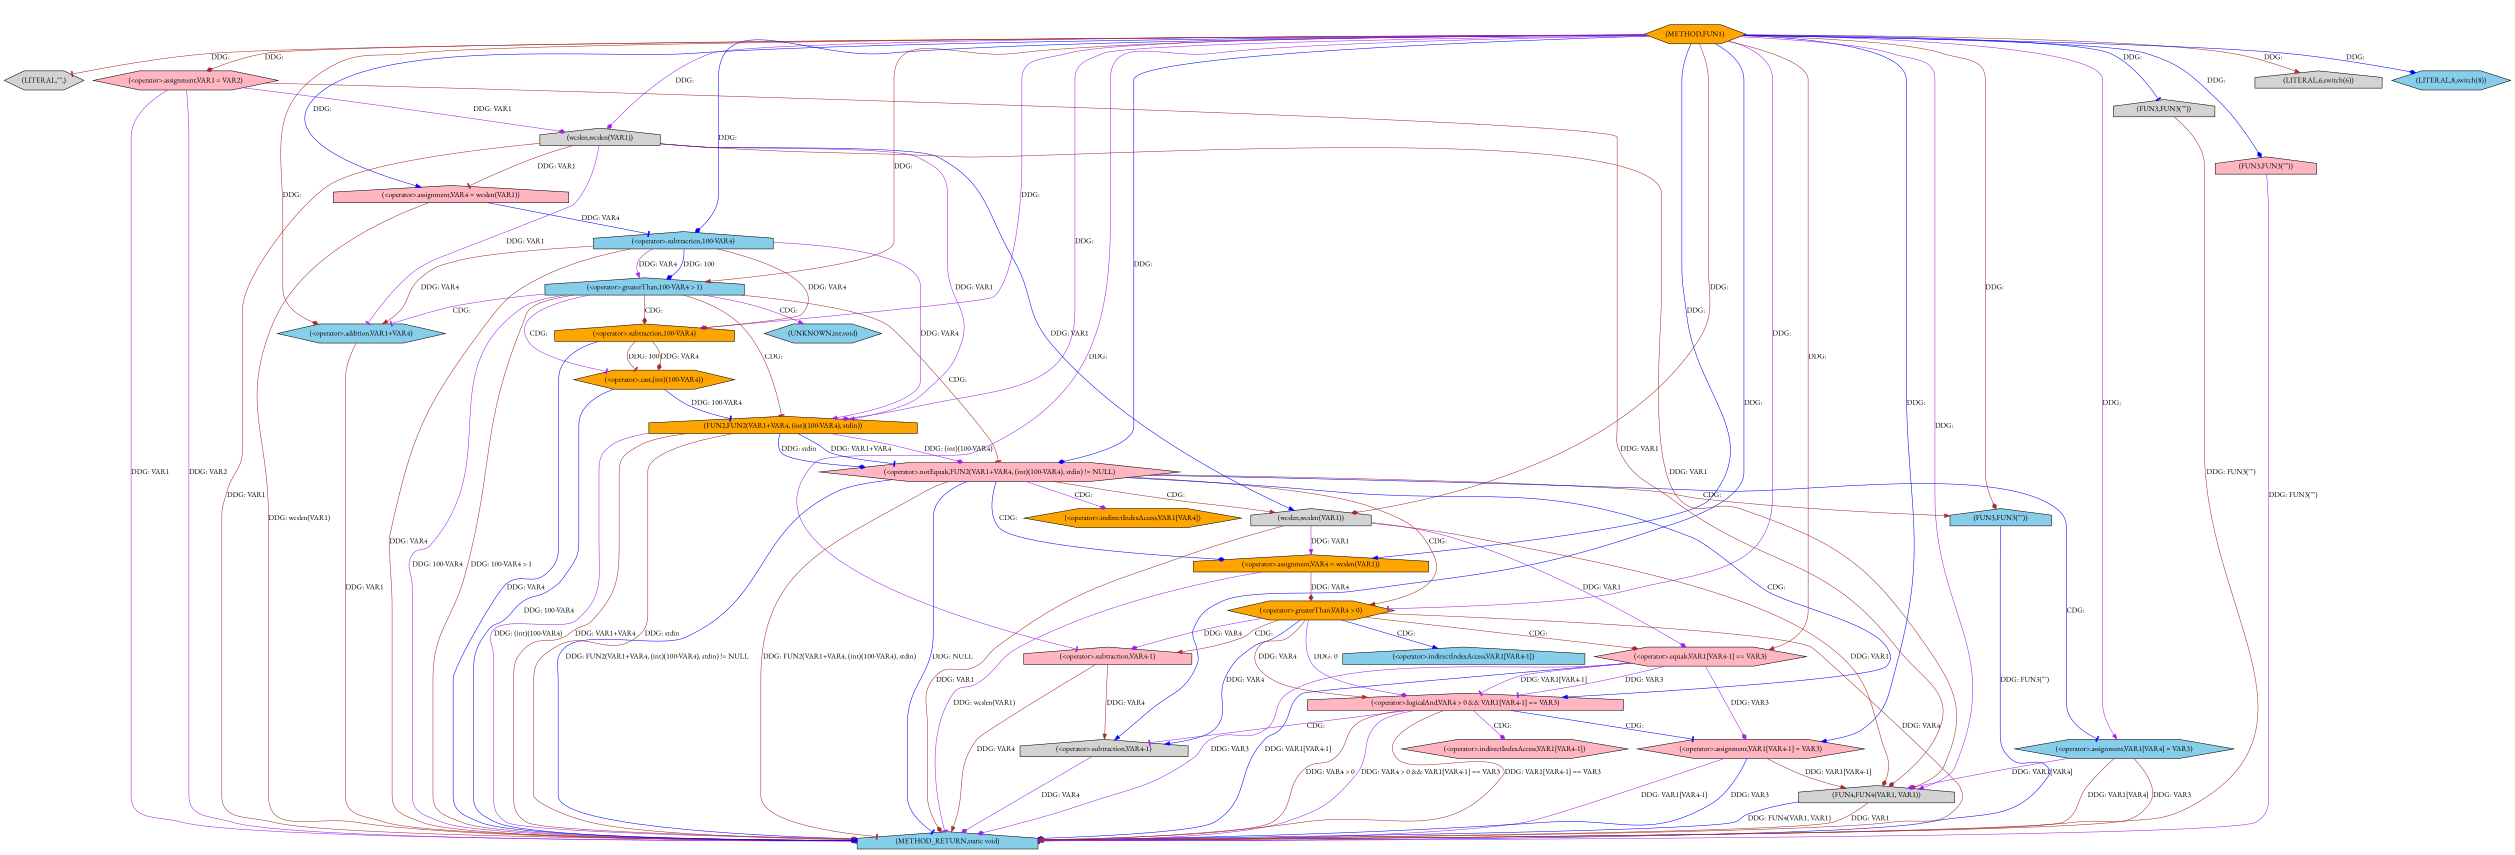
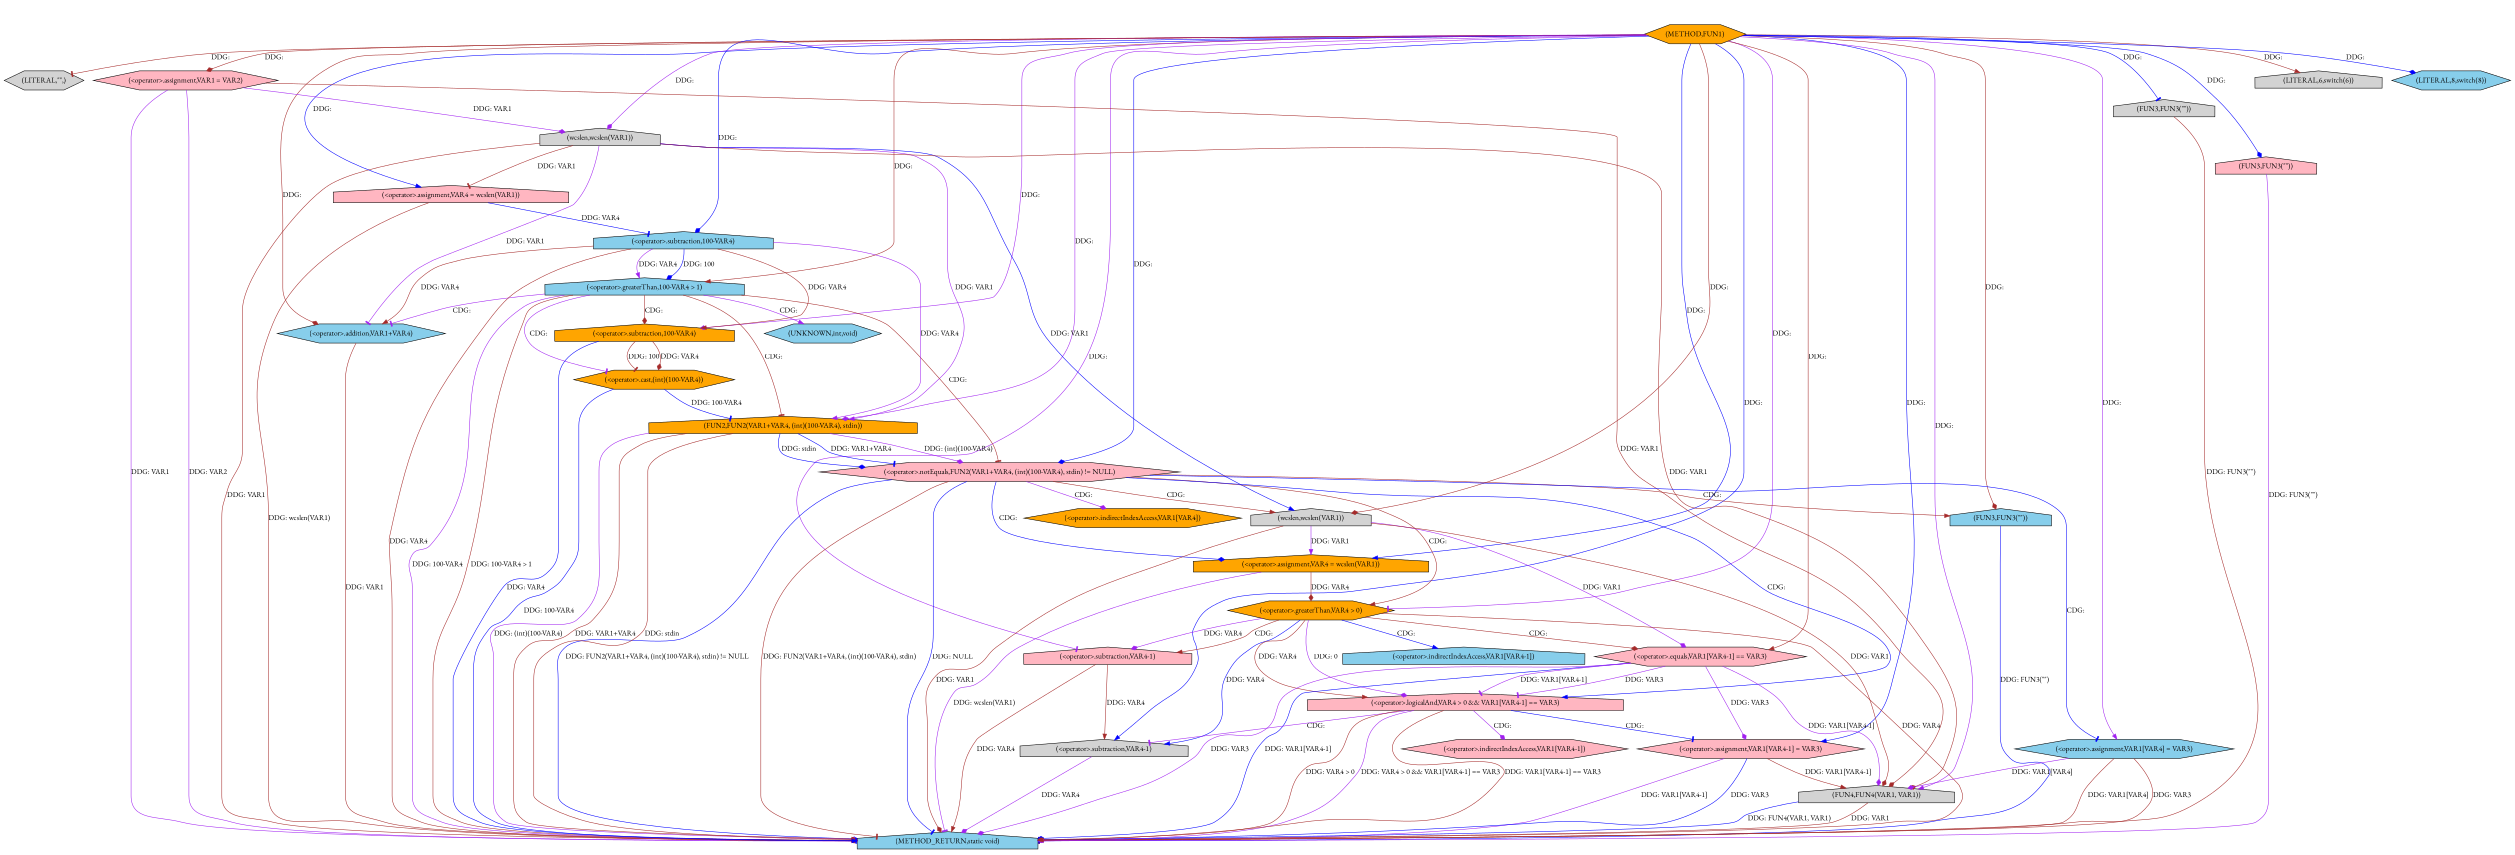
none -> (1807, 729)
